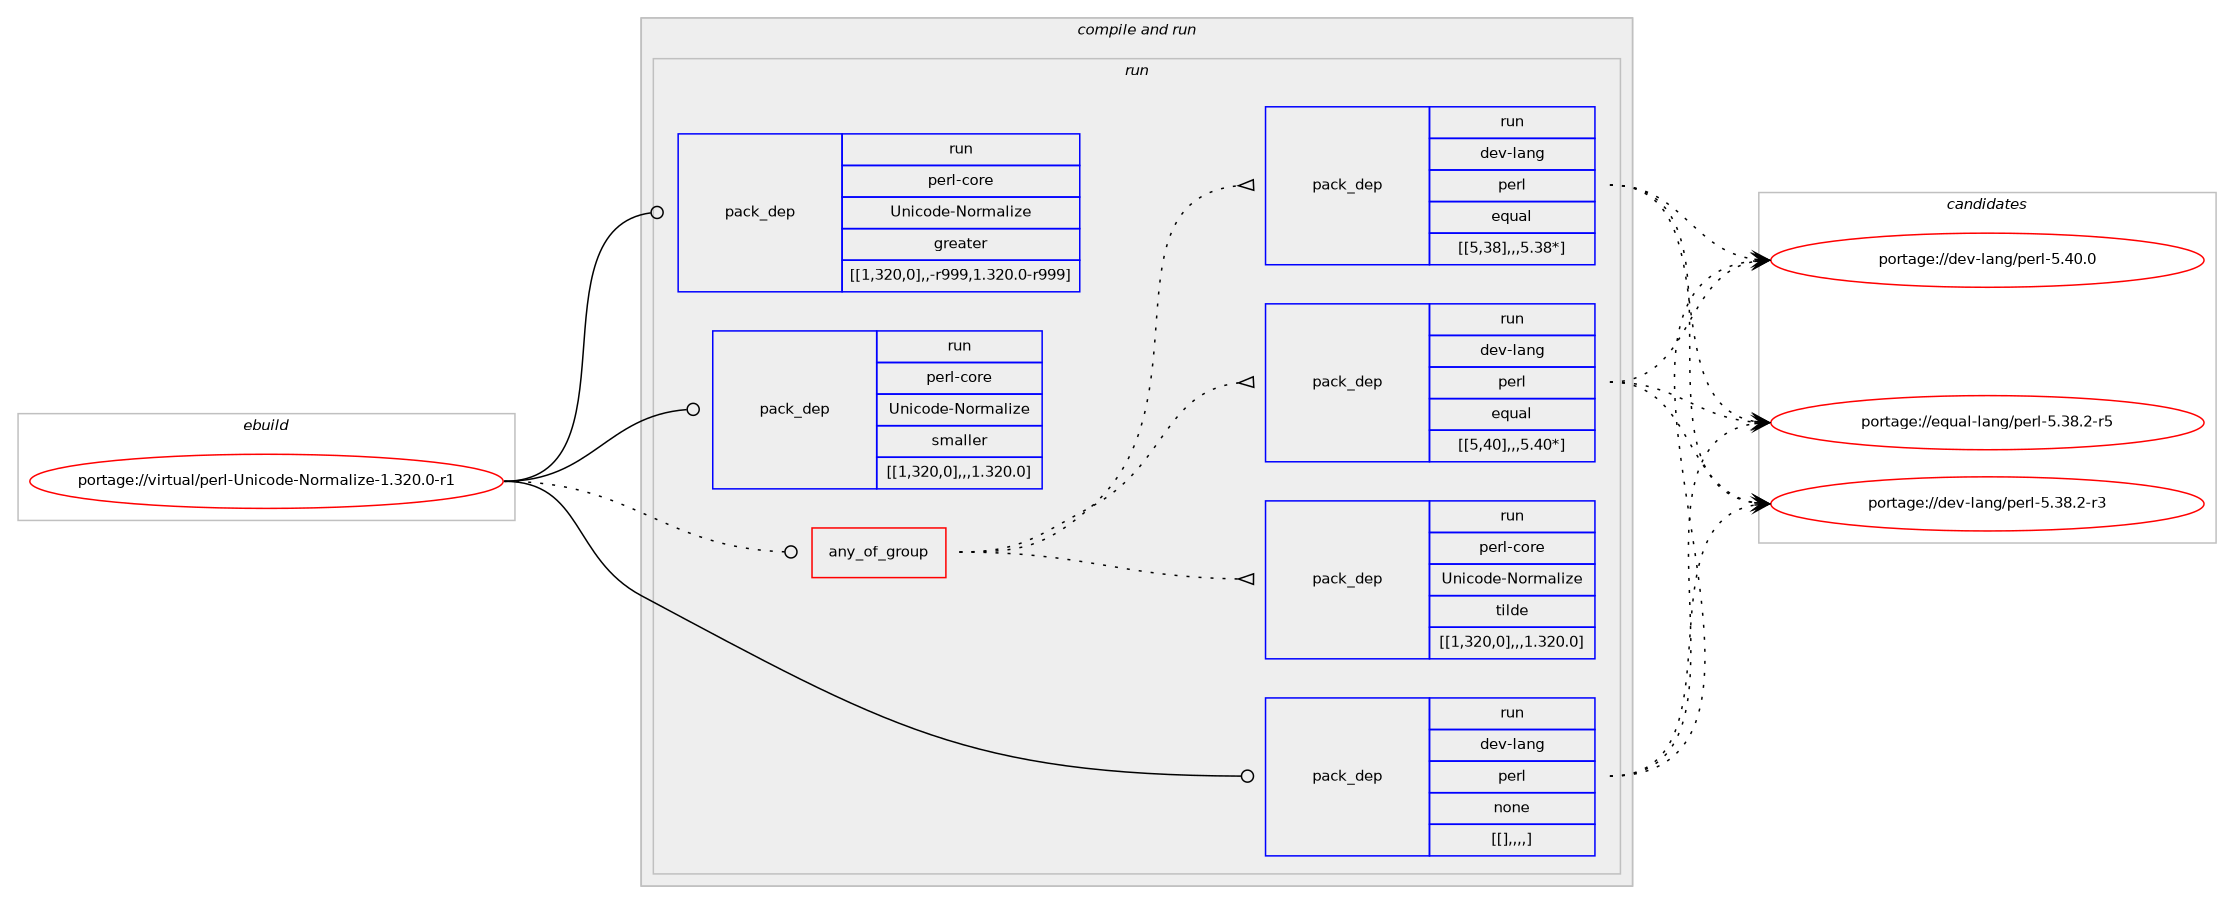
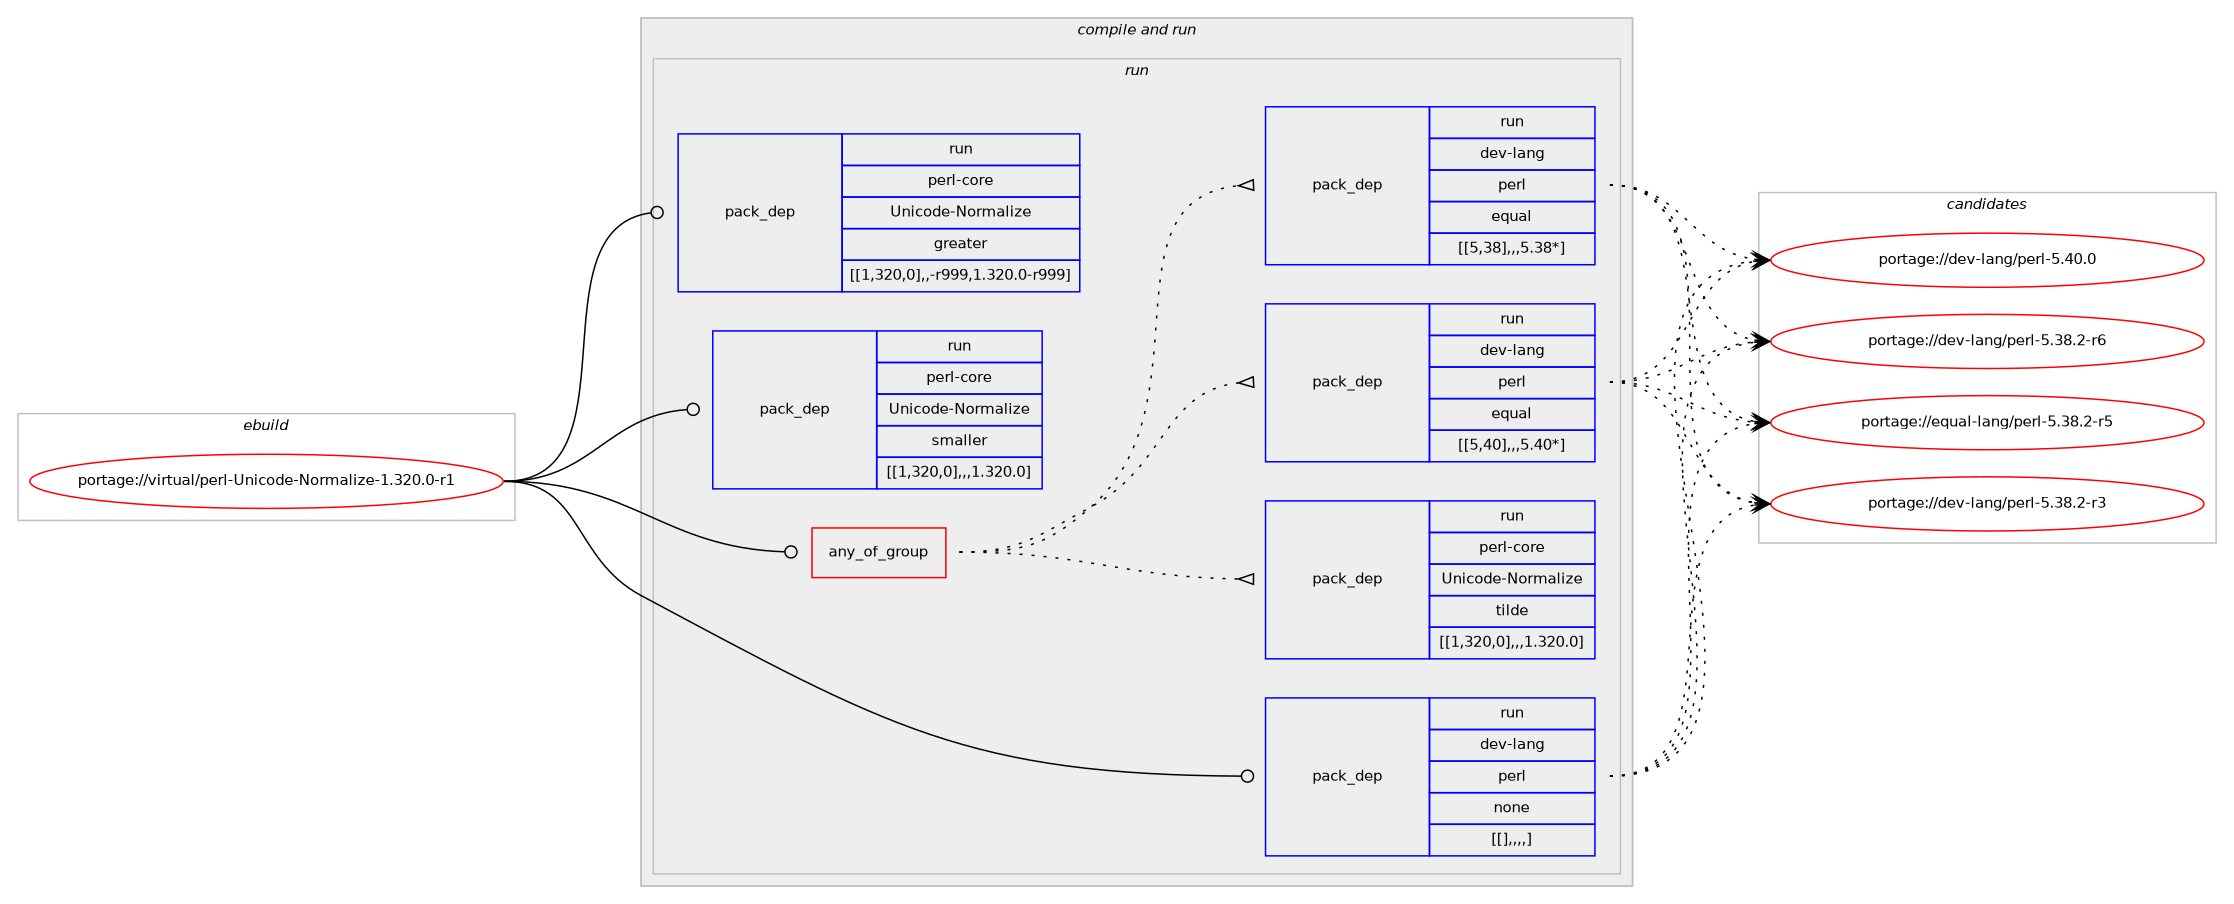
none -> (1987, 341)
(632, 509) -> (632, 509)
